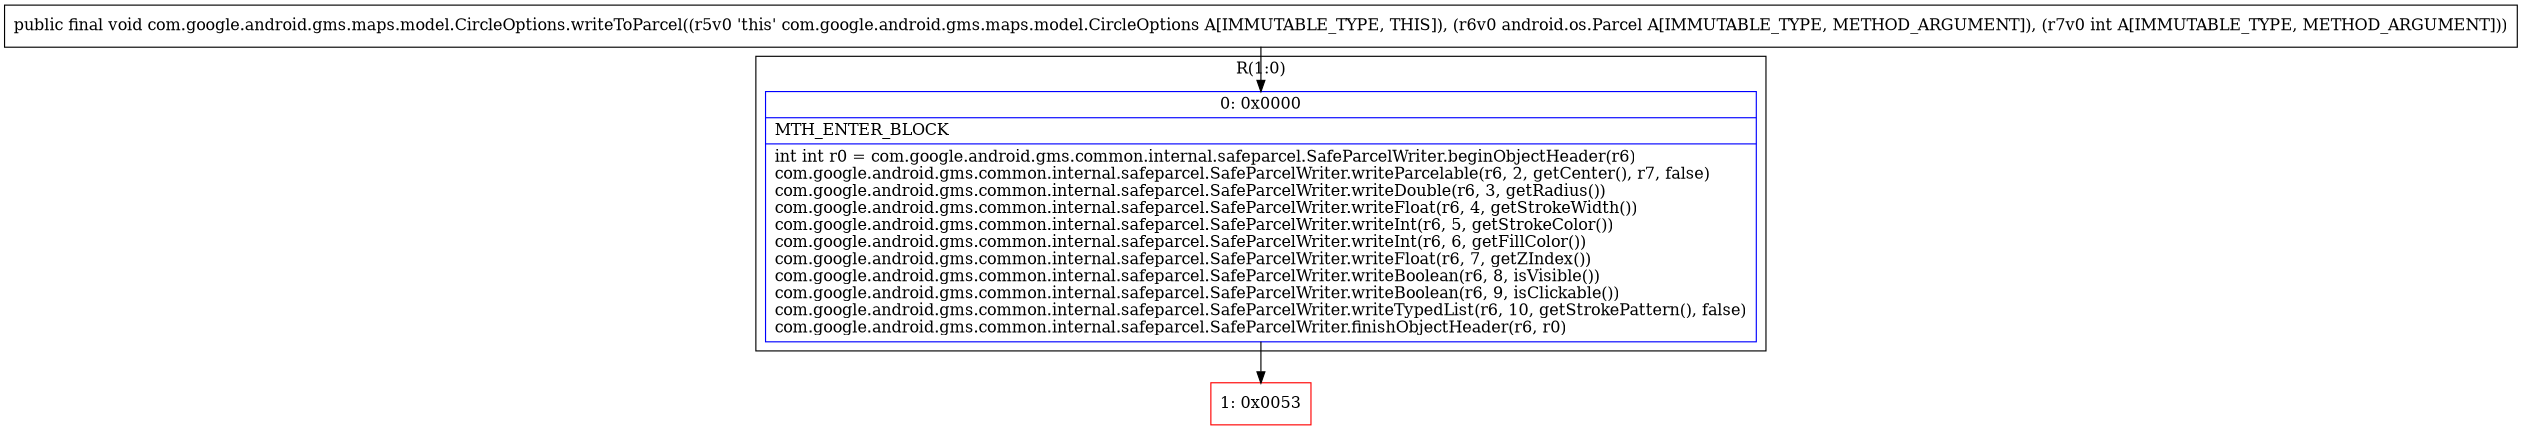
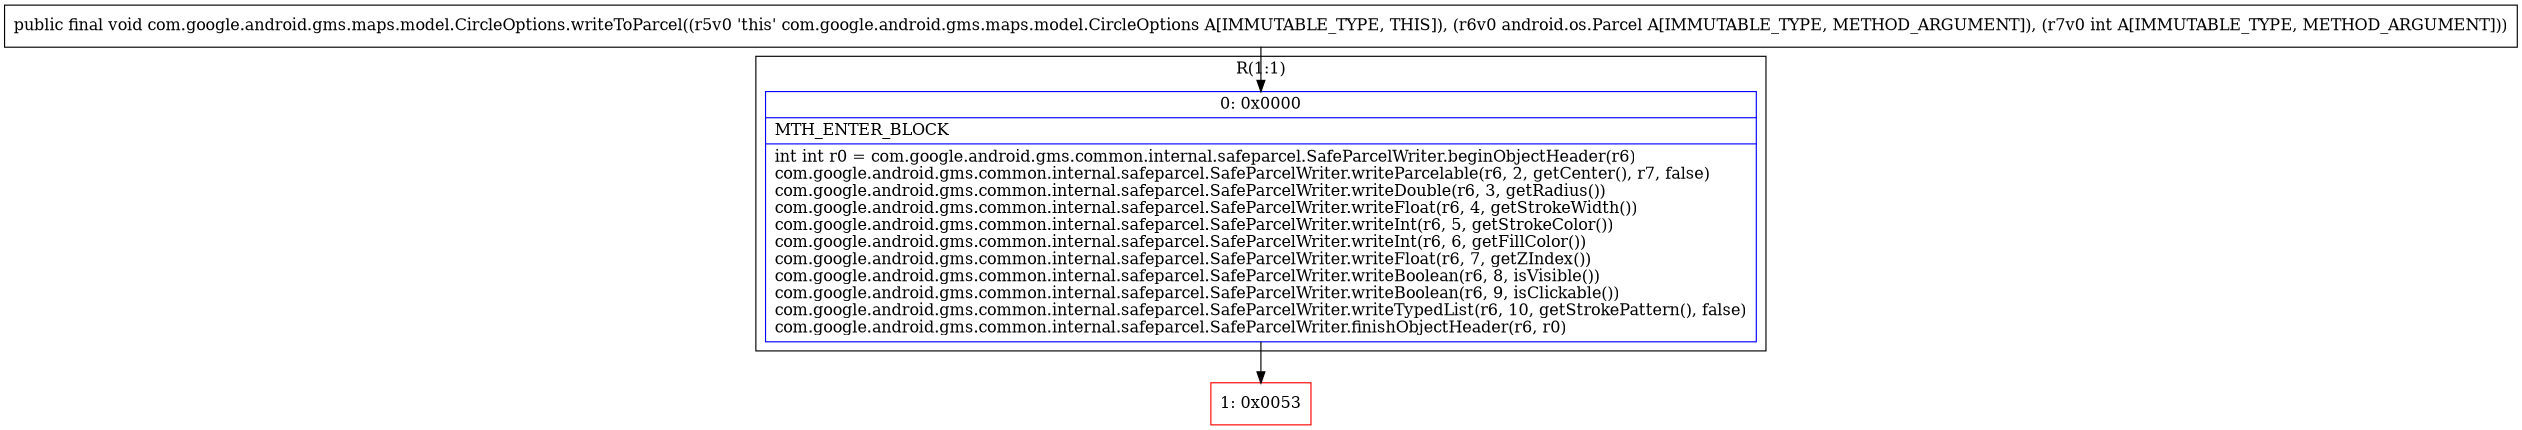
(1261, 69) -> (1261, 69)
